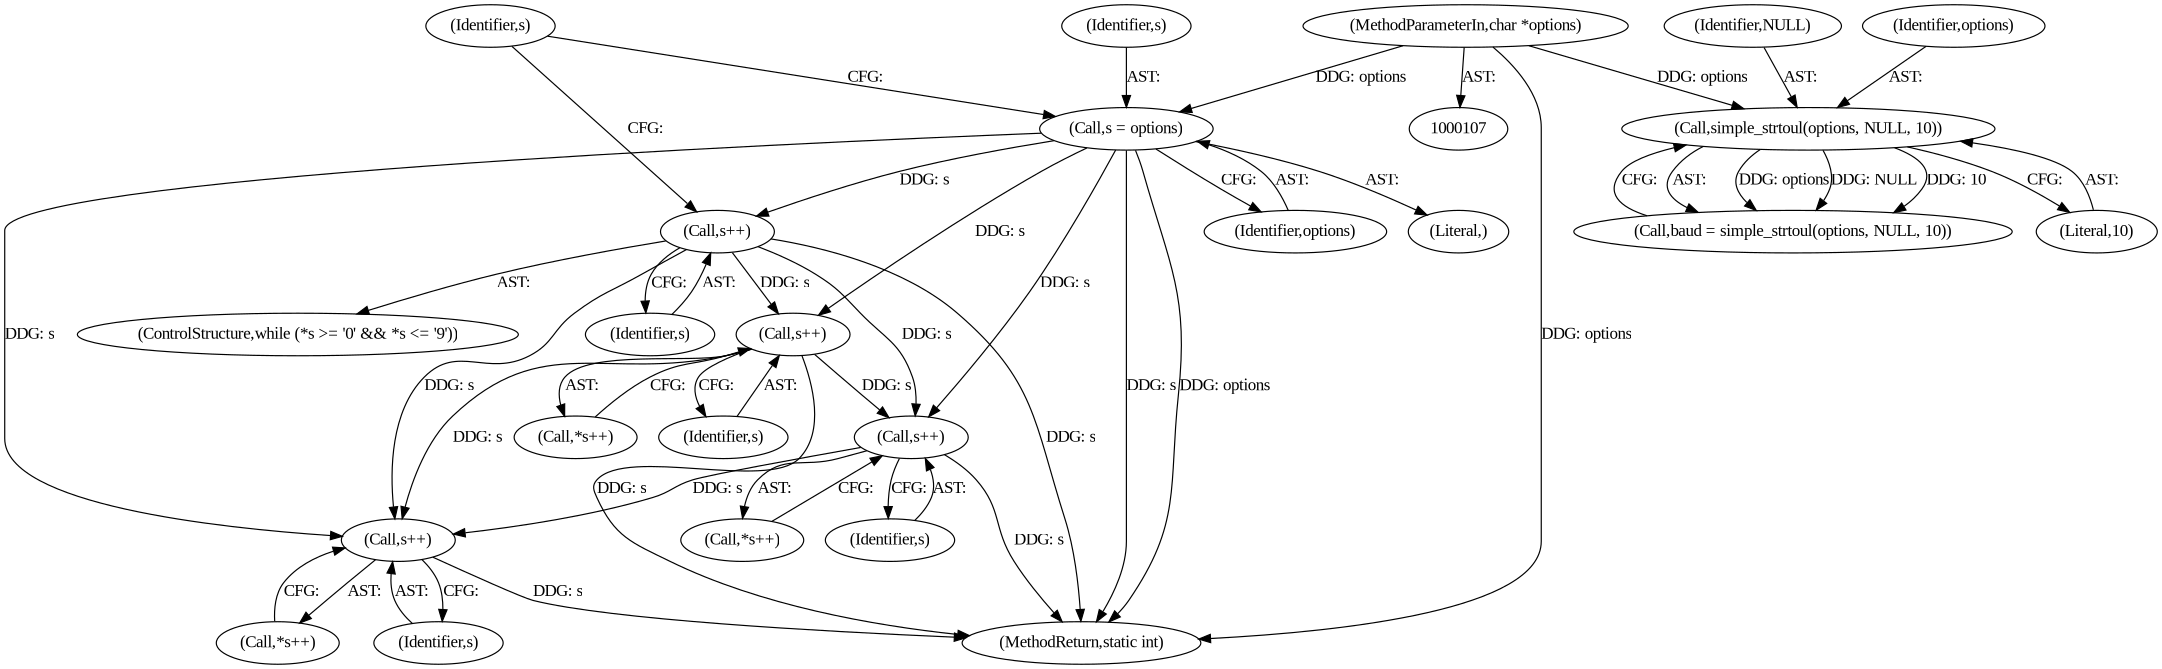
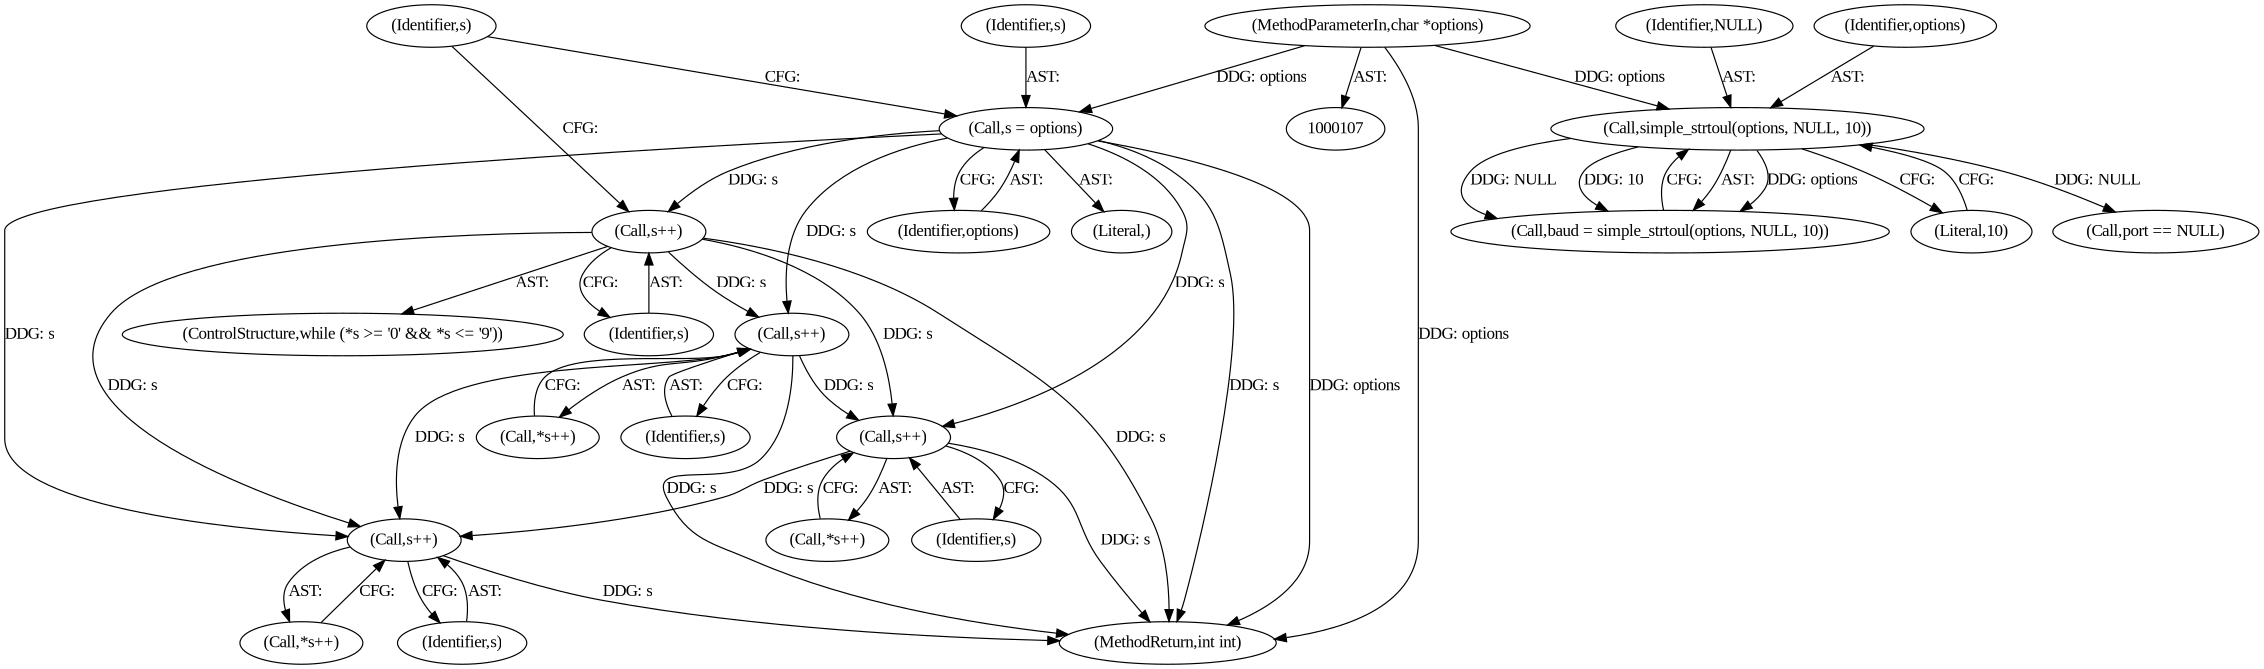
(2104, 180) -> (1979, 180)
none -> (2156, 232)
(1081, 643) -> (1168, 643)
